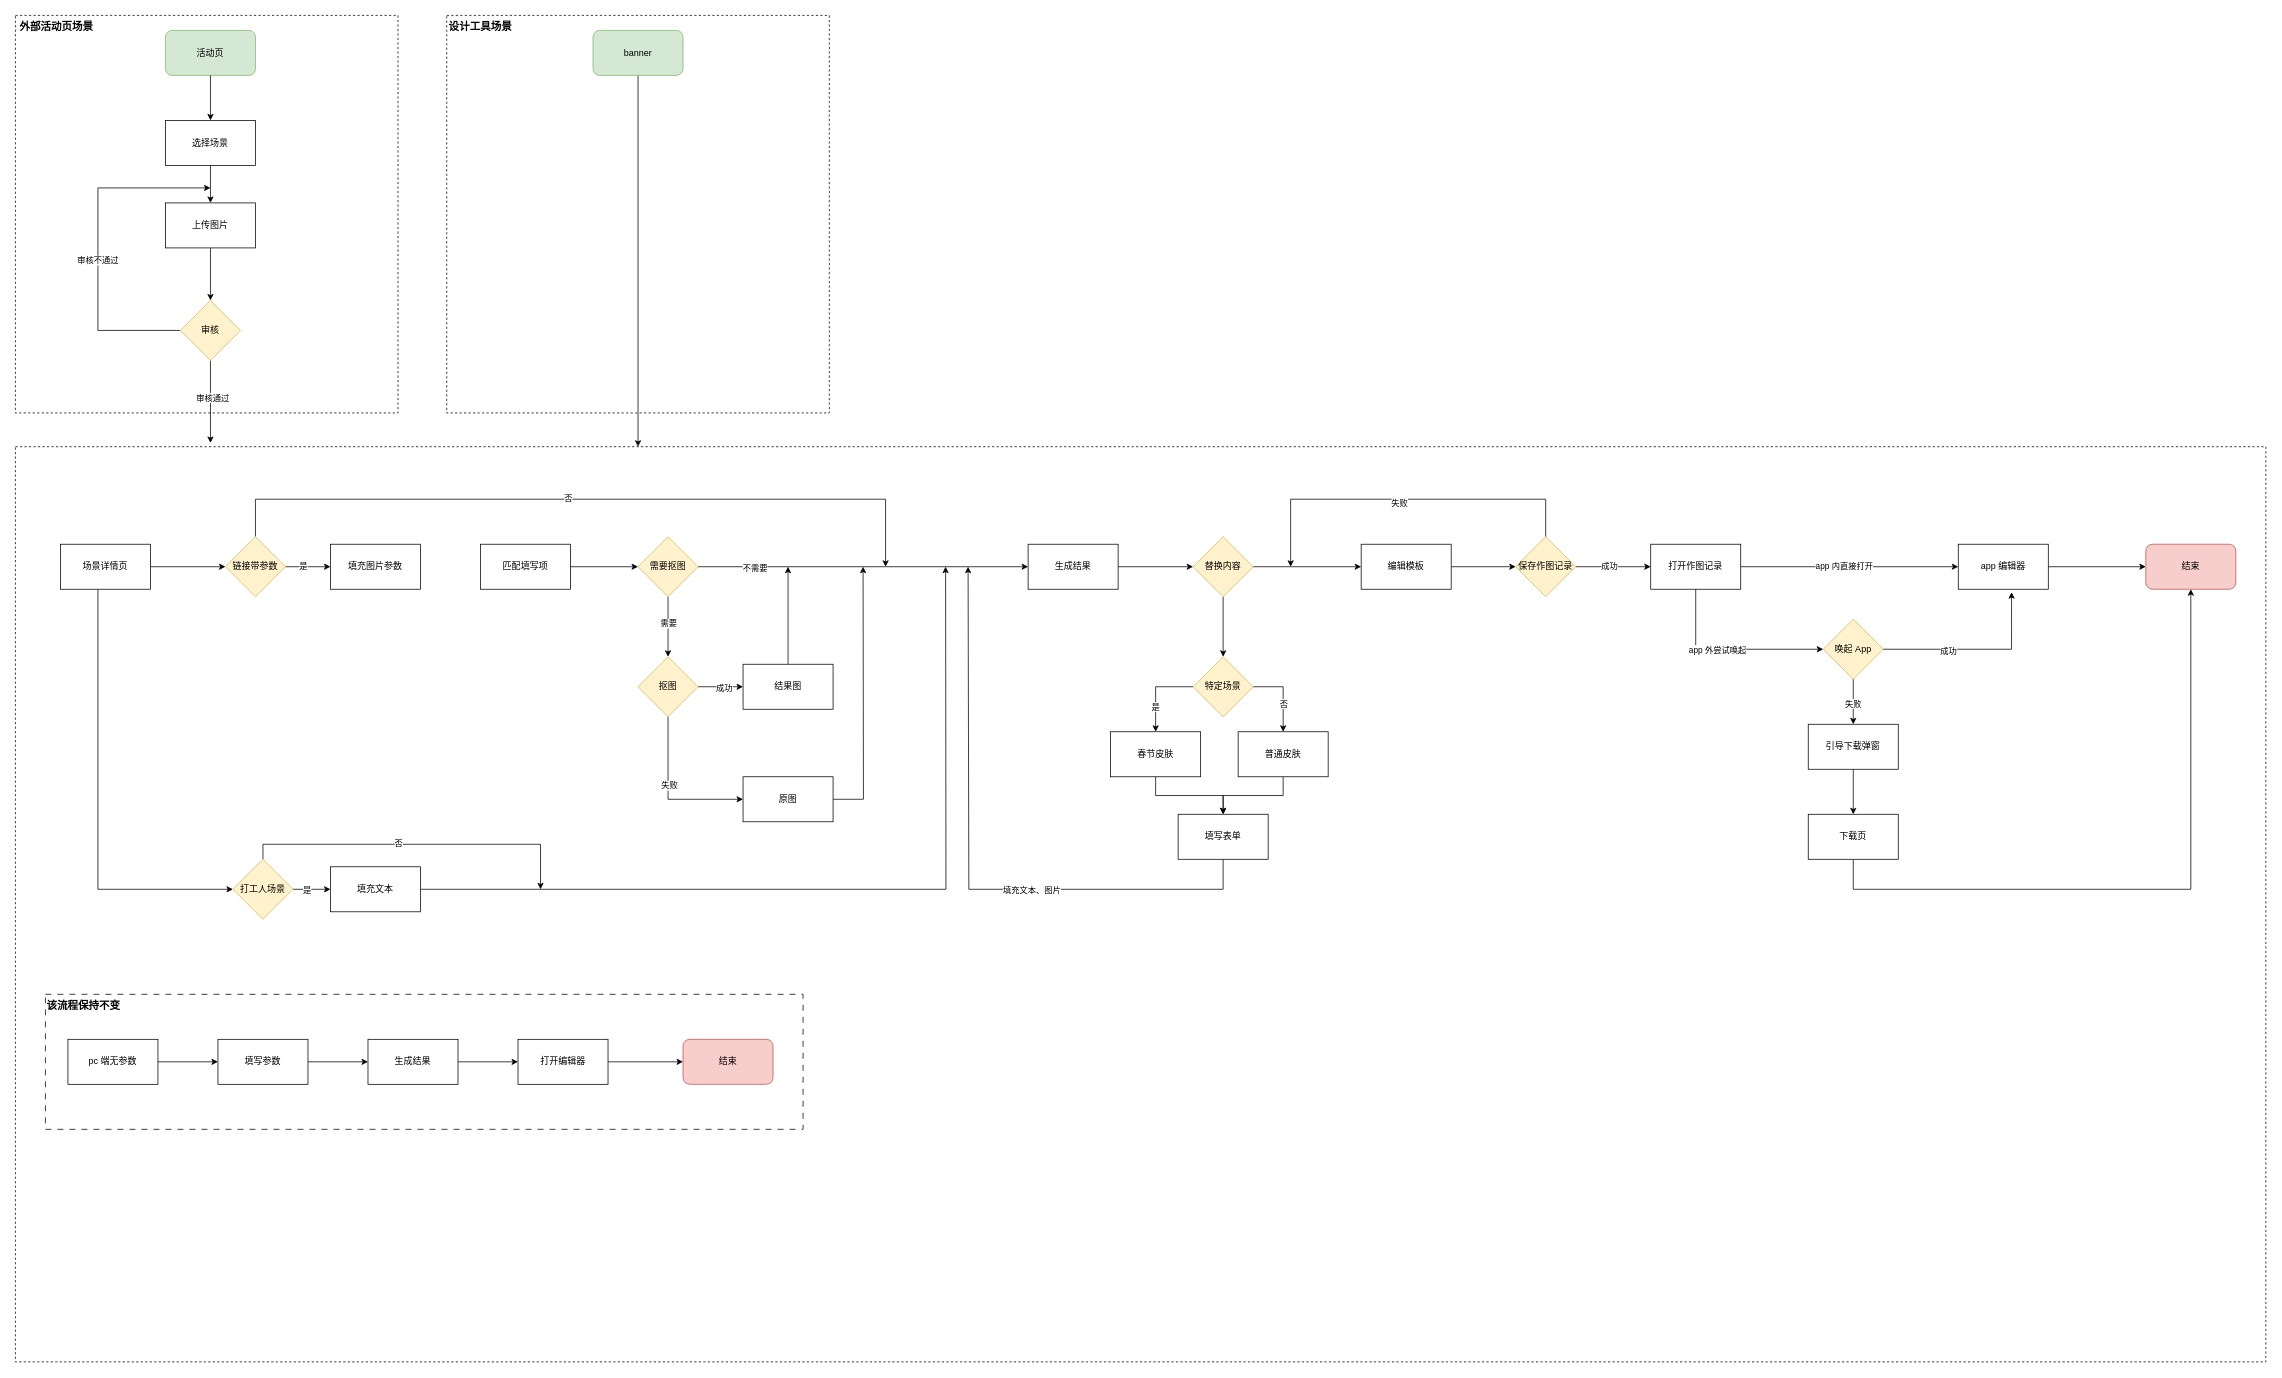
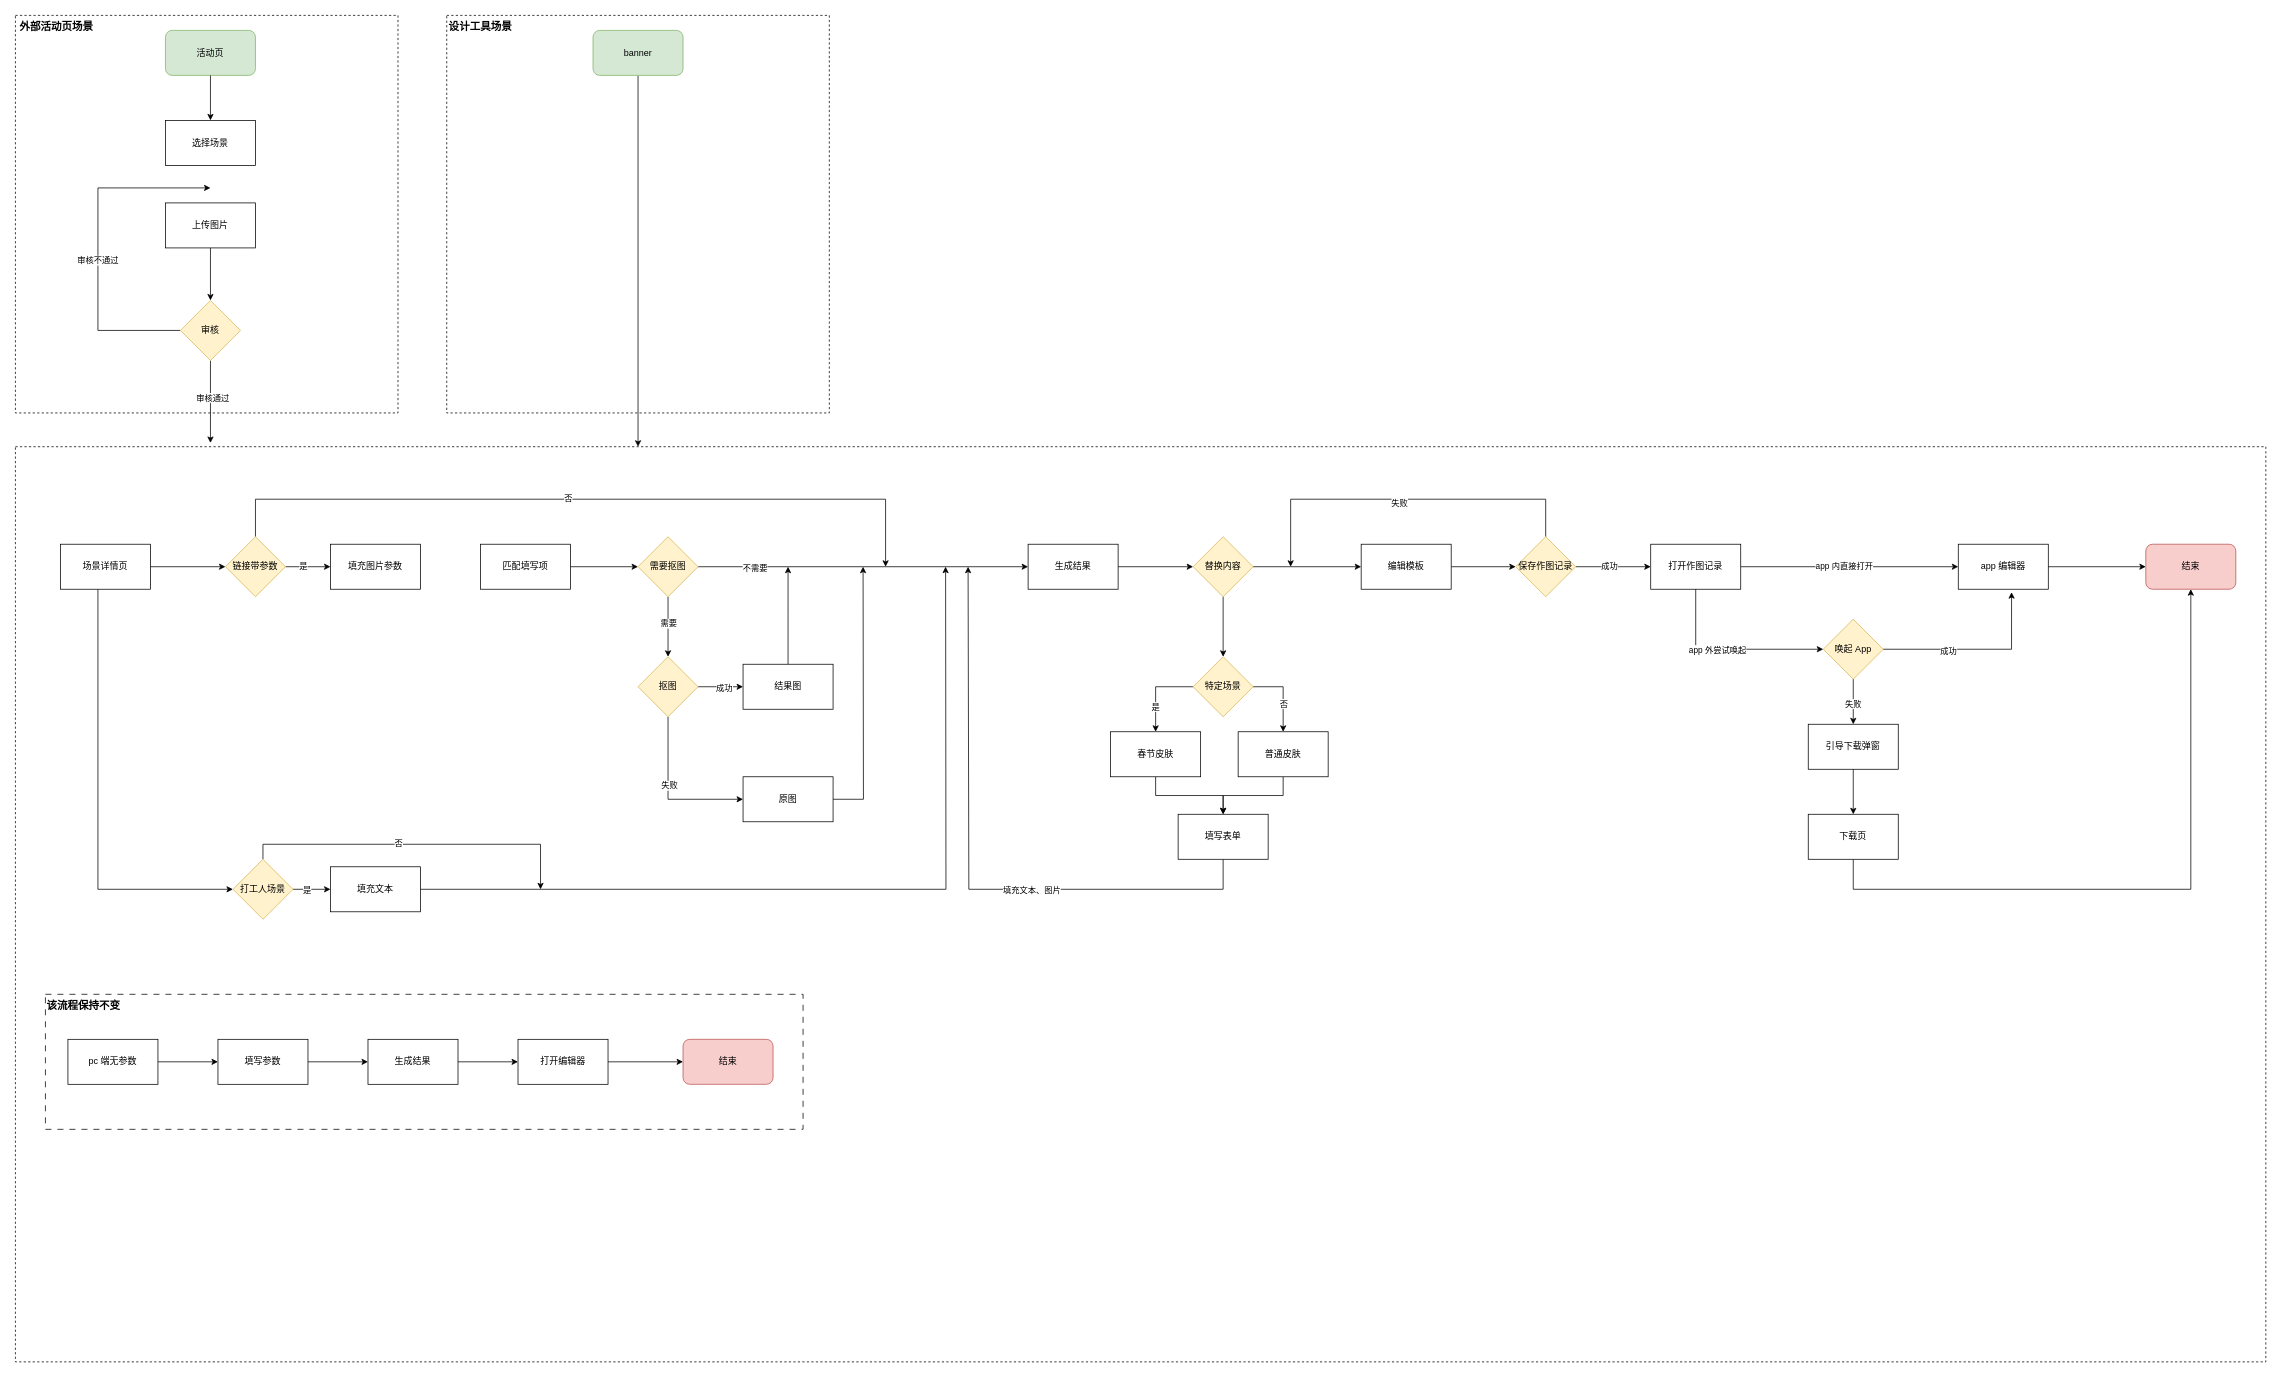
(210, 182) -> none
